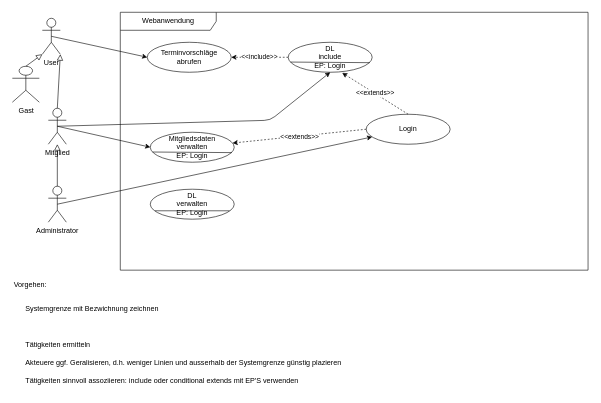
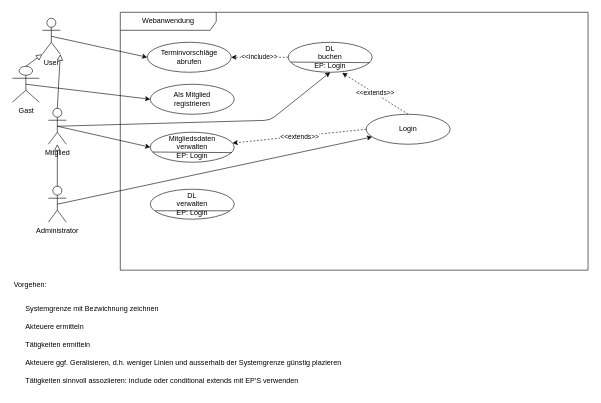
(330, 57) -> (330, 57)
none -> (87, 92)
none -> (192, 99)
none -> (66, 327)
